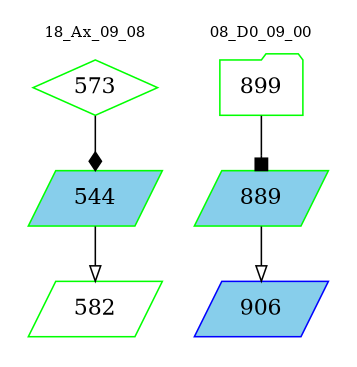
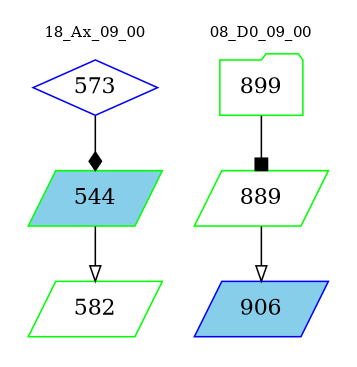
(95, 33) -> (95, 33)
(95, 88) -> (95, 88)
(261, 198) -> (261, 198)
